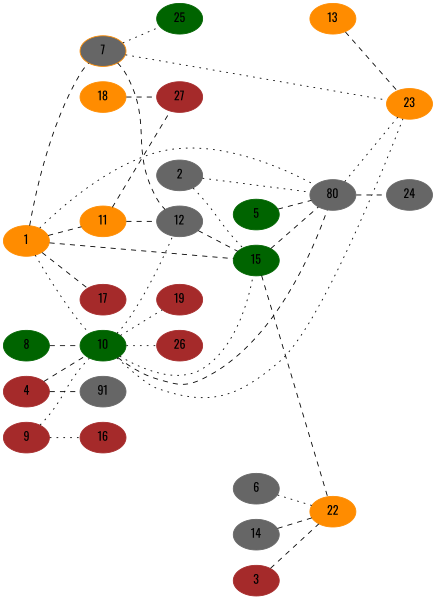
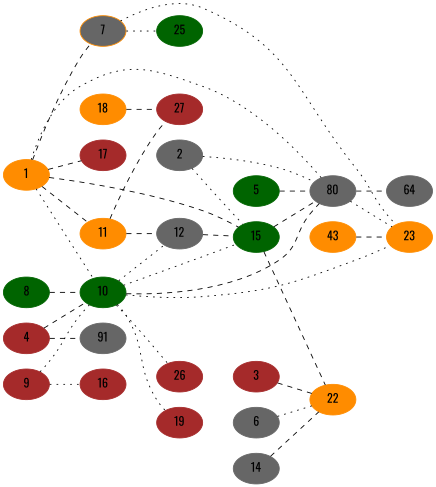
(333, 19) -> (333, 237)
(141, 136) -> none
(410, 195) -> (410, 191)
